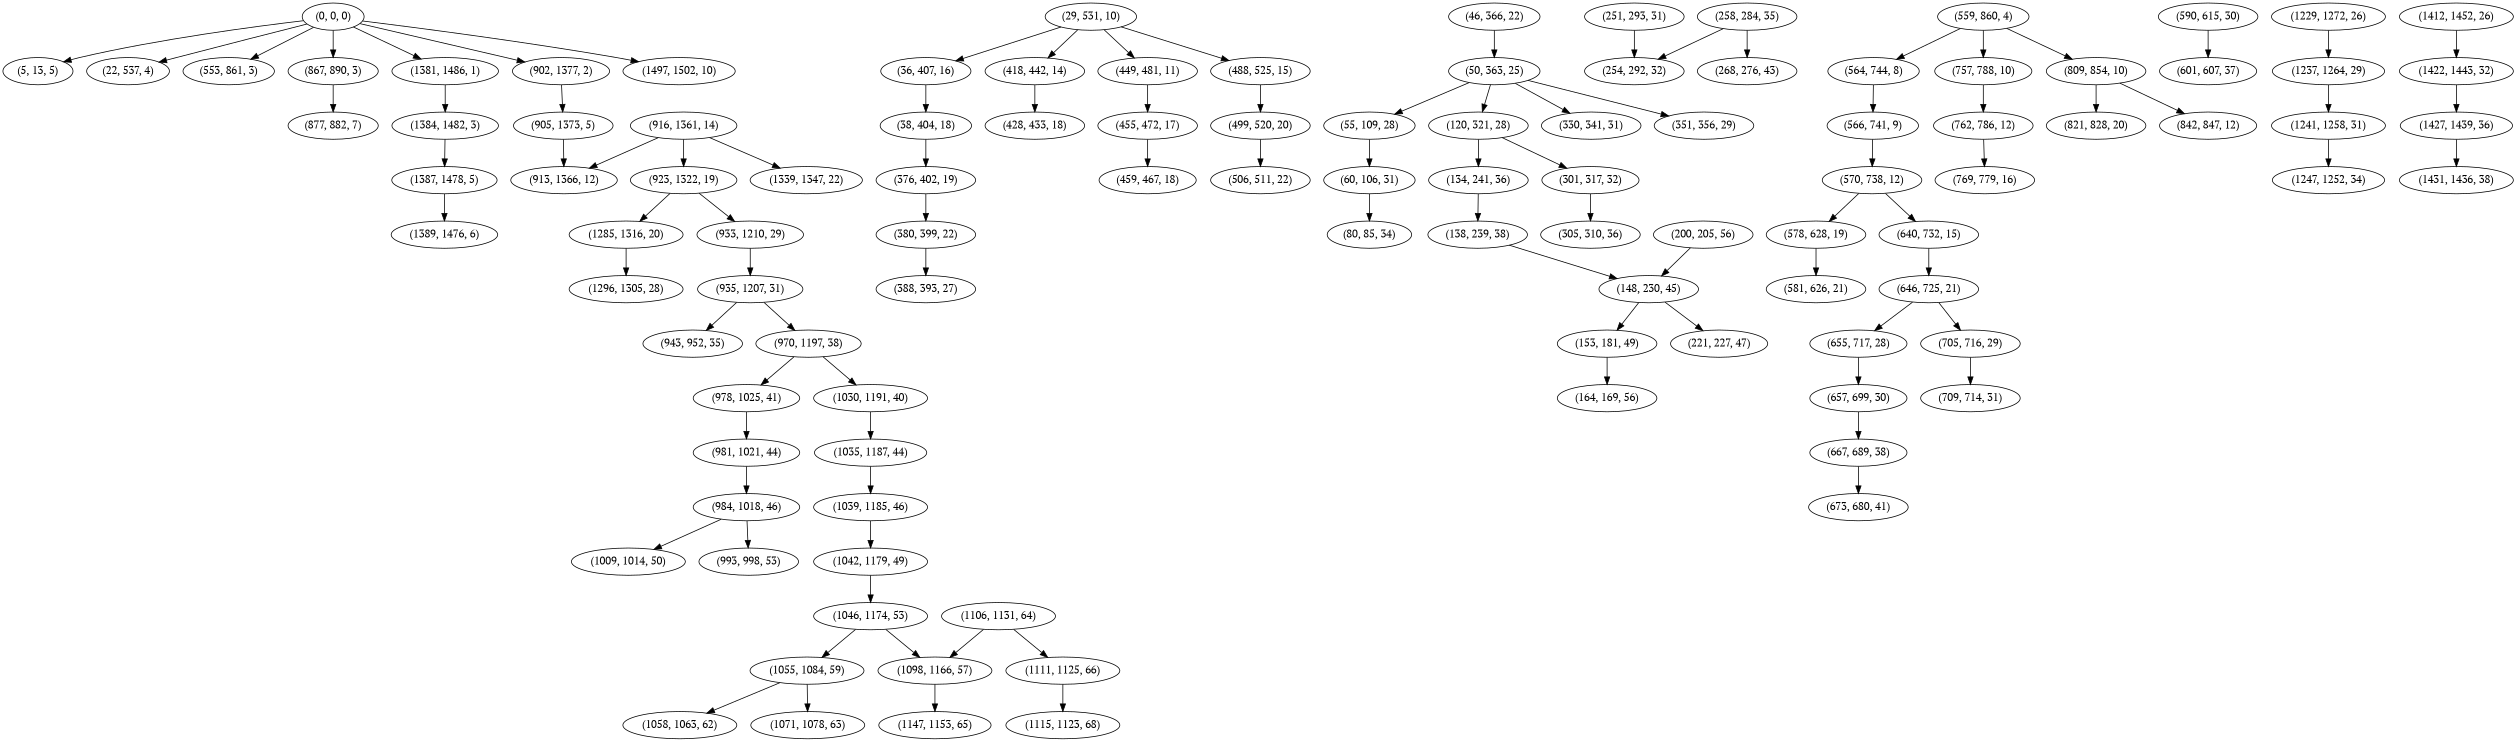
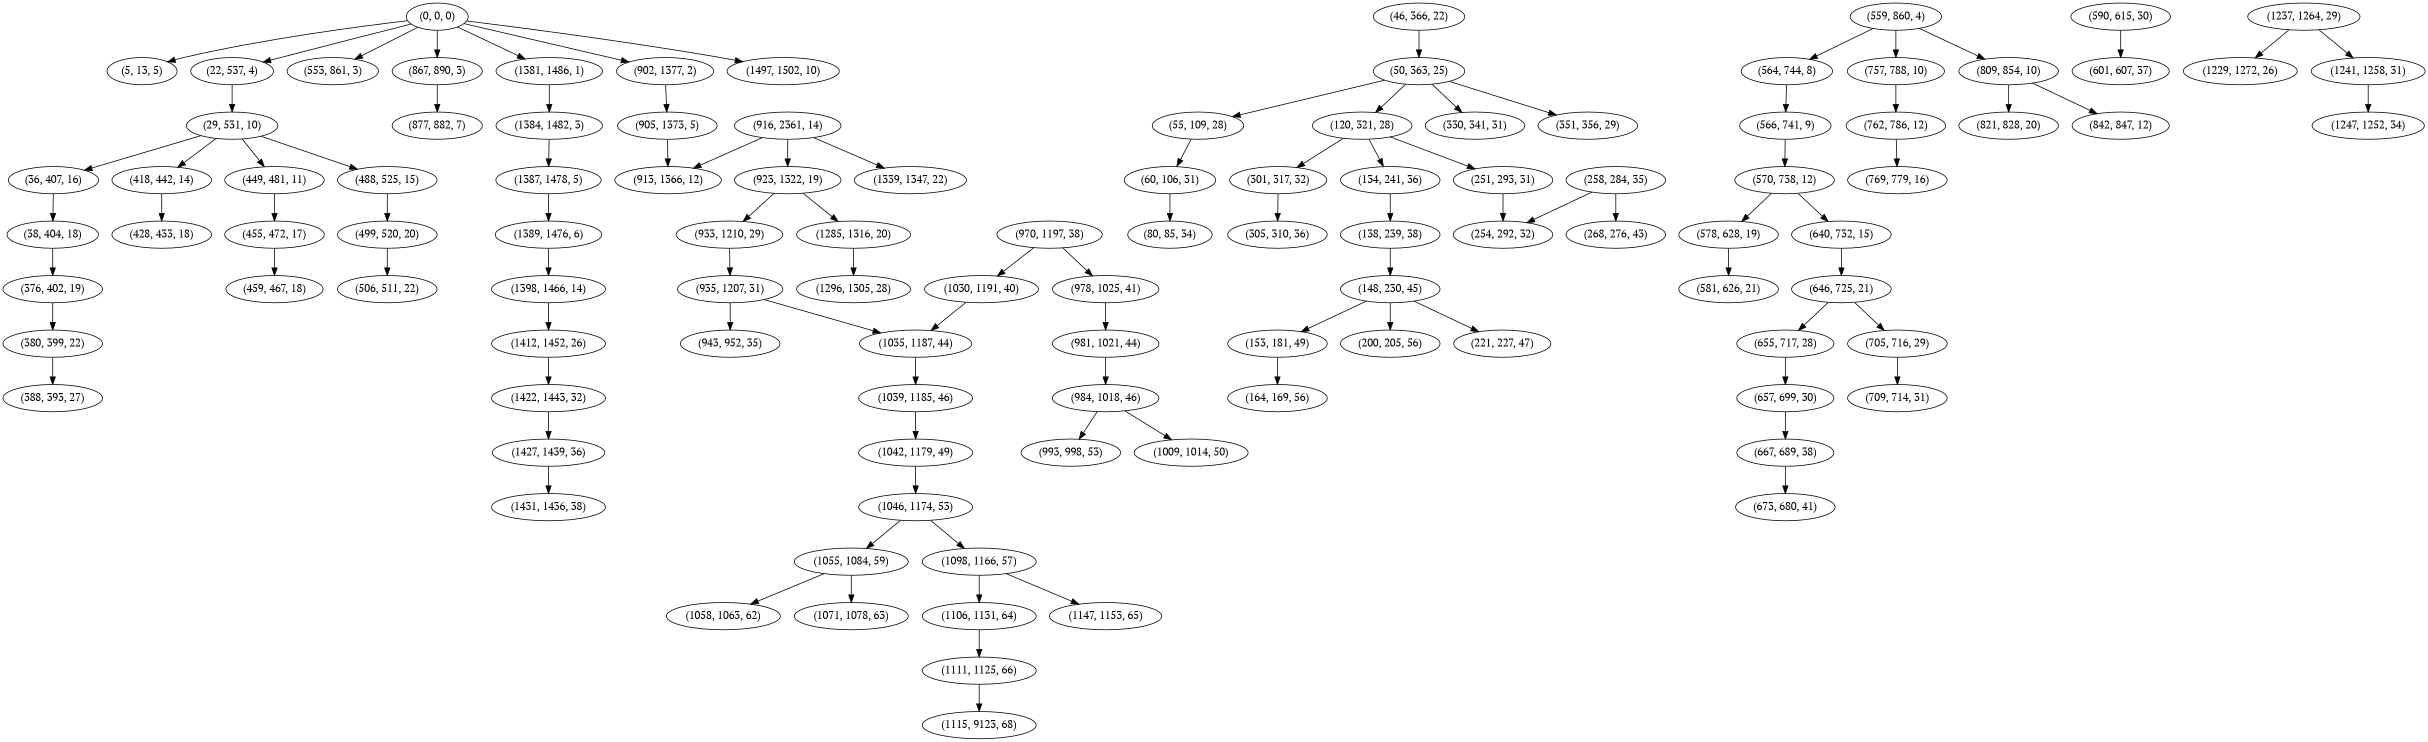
(2328, 40) -> (2275, 41)
none -> (232, 95)
(684, 126) -> (788, 126)
none -> (1429, 152)
(1679, 259) -> (1390, 313)
none -> (549, 289)
(777, 314) -> (819, 315)
(970, 641) -> (979, 585)
(1063, 725) -> (979, 725)
